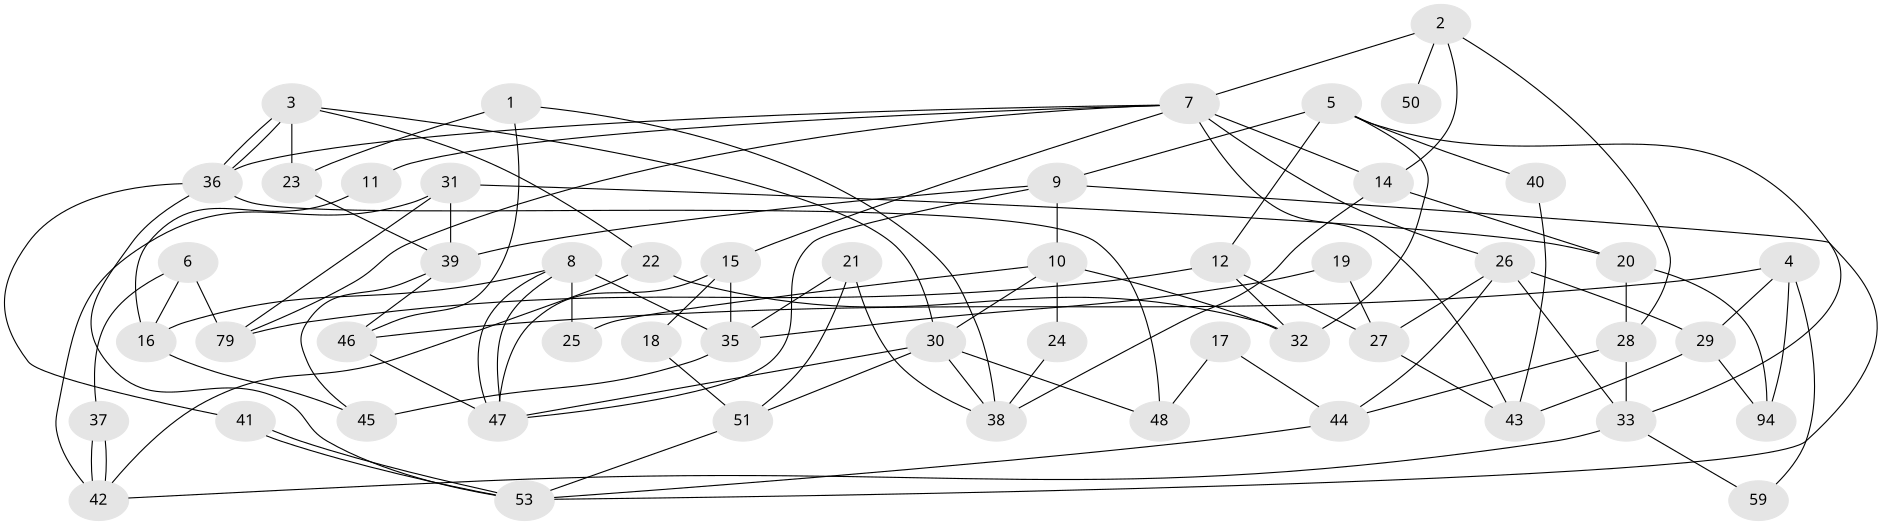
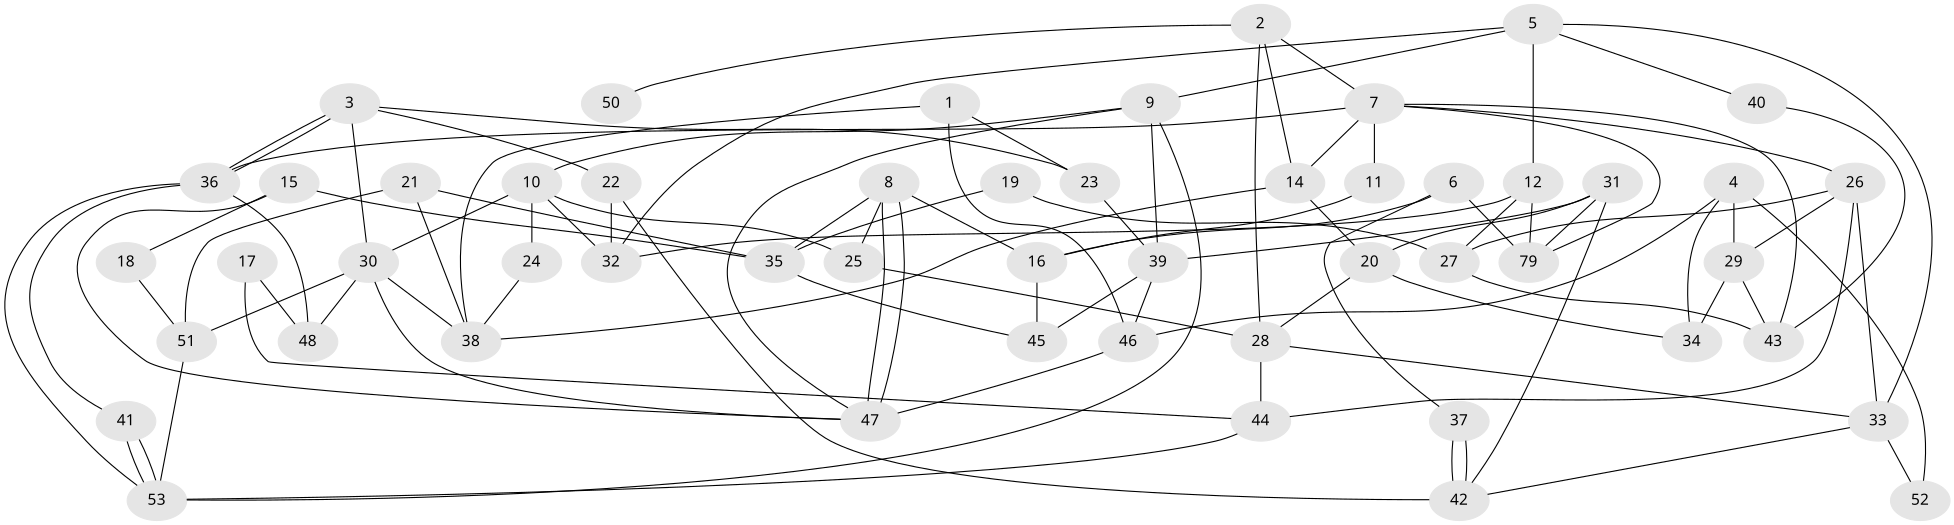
(958, 179) -> none
none -> (1058, 301)
(1766, 421) -> (1692, 342)
(1758, 501) -> (1920, 501)
